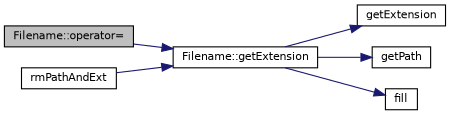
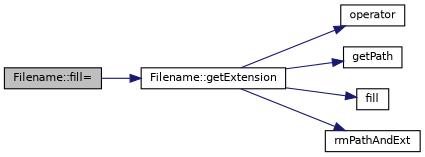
(401, 15) -> (373, 15)
(69, 36) -> (53, 78)
(139, 70) -> (288, 108)
